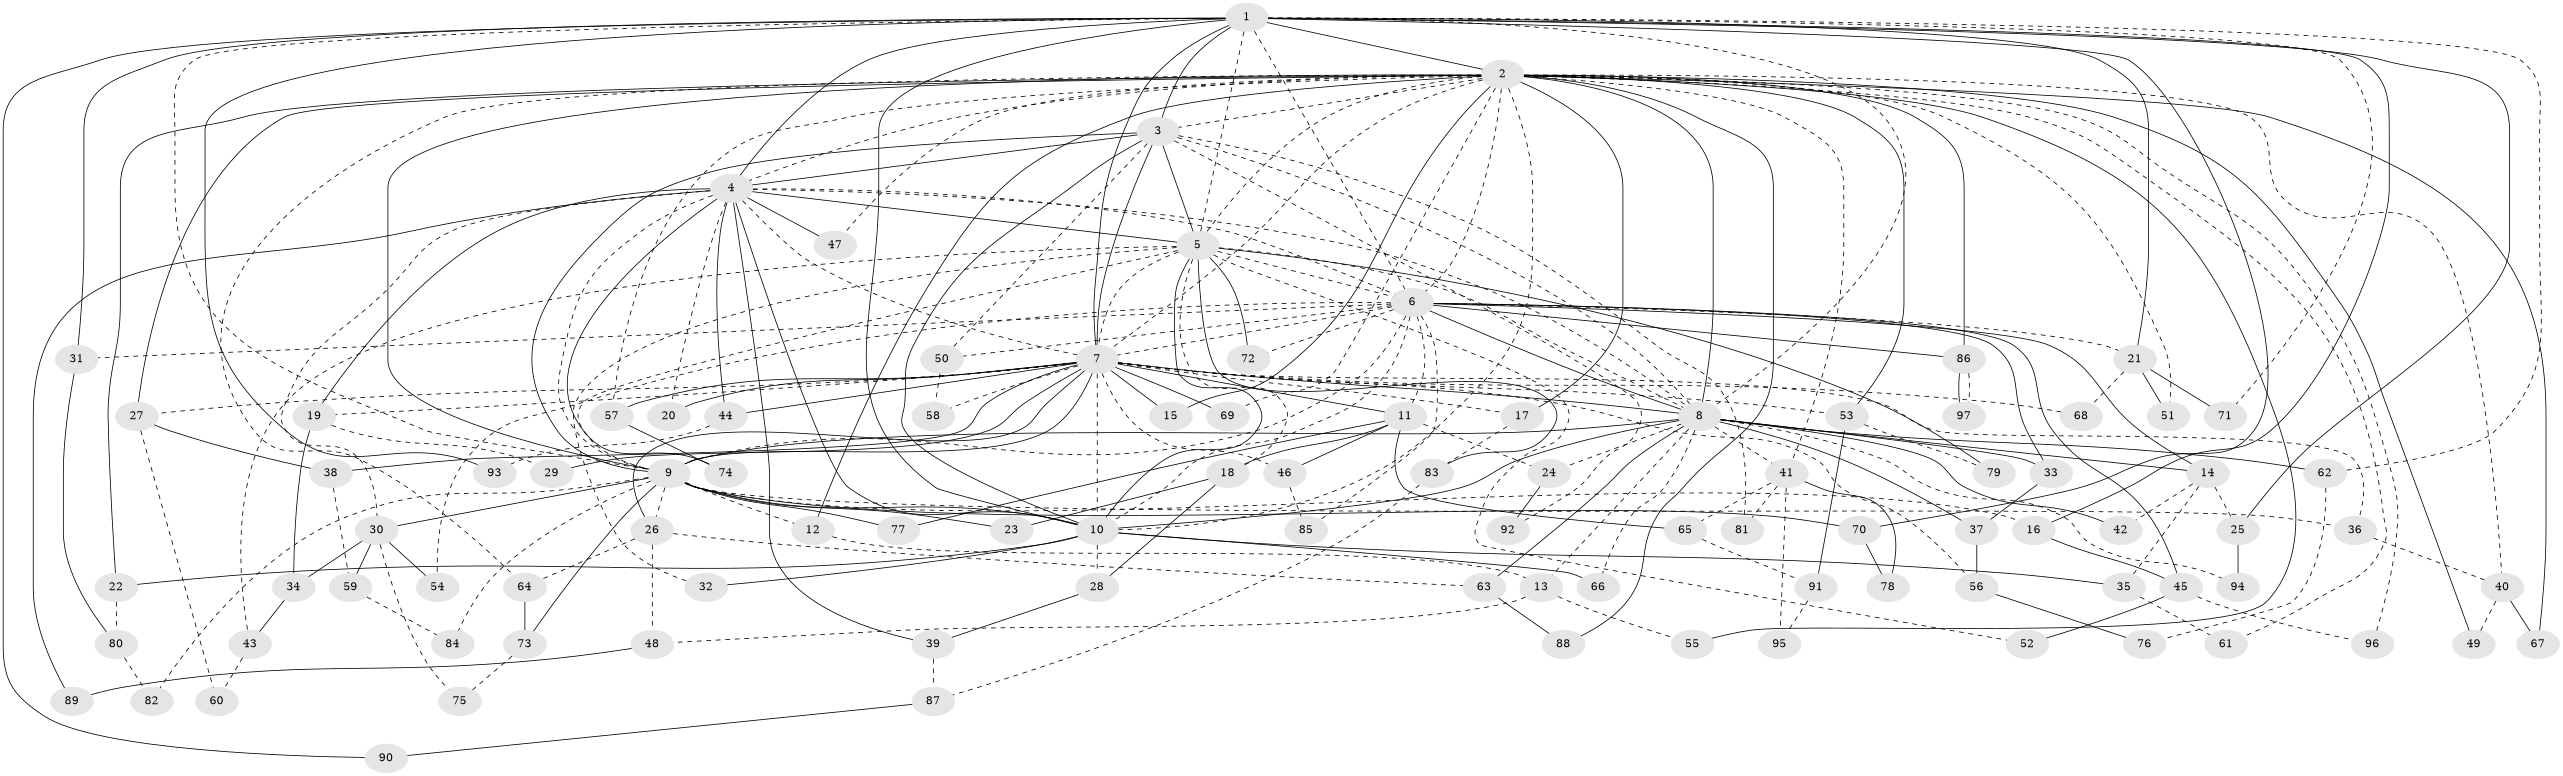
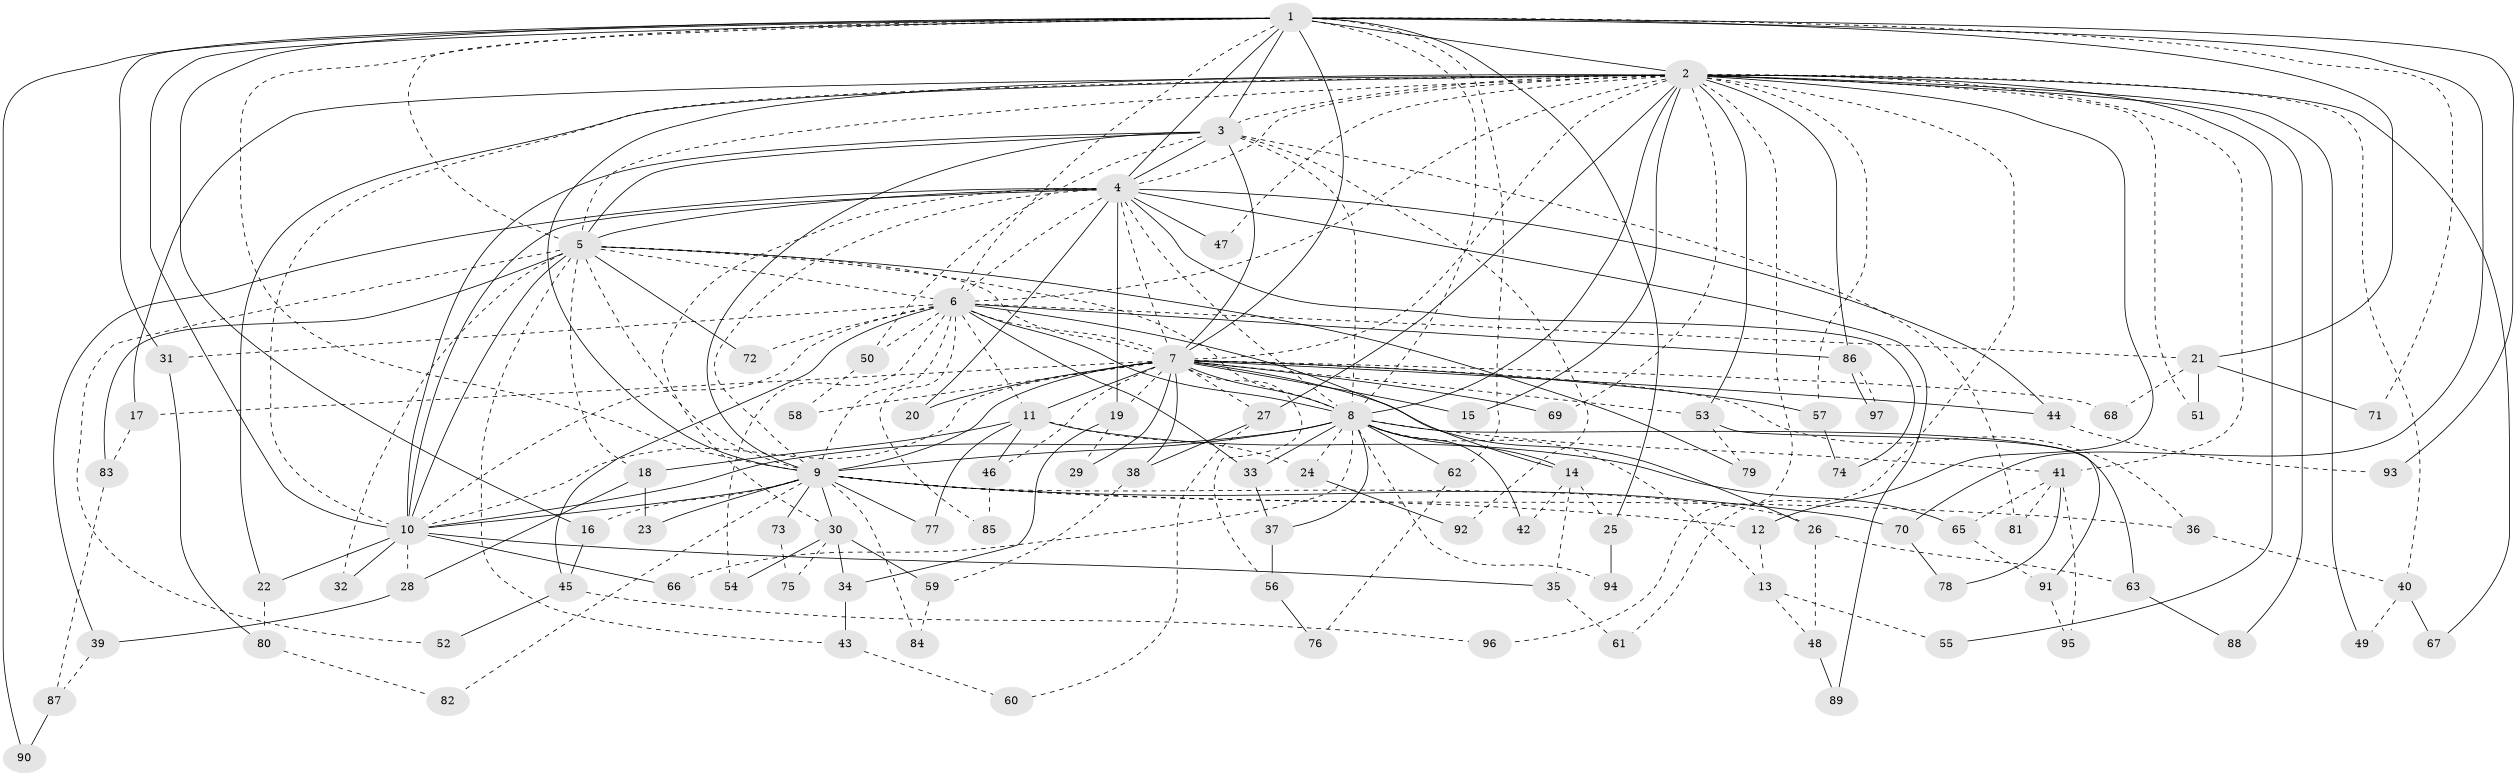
(695, 301) -> (1048, 276)
(525, 587) -> none
